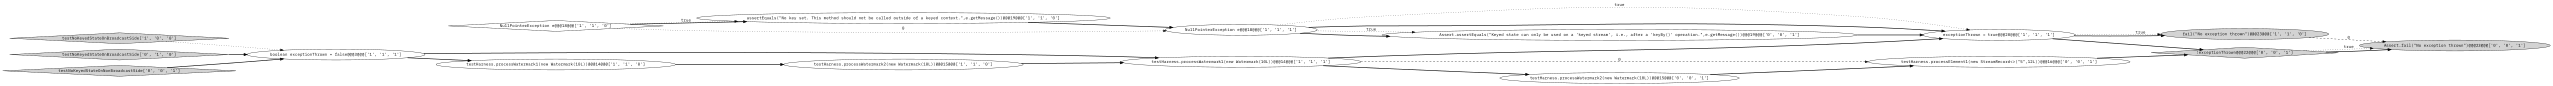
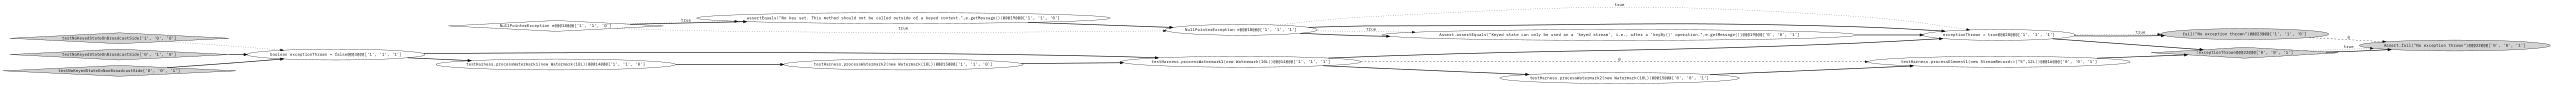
(903, 28) -> (903, 28)
